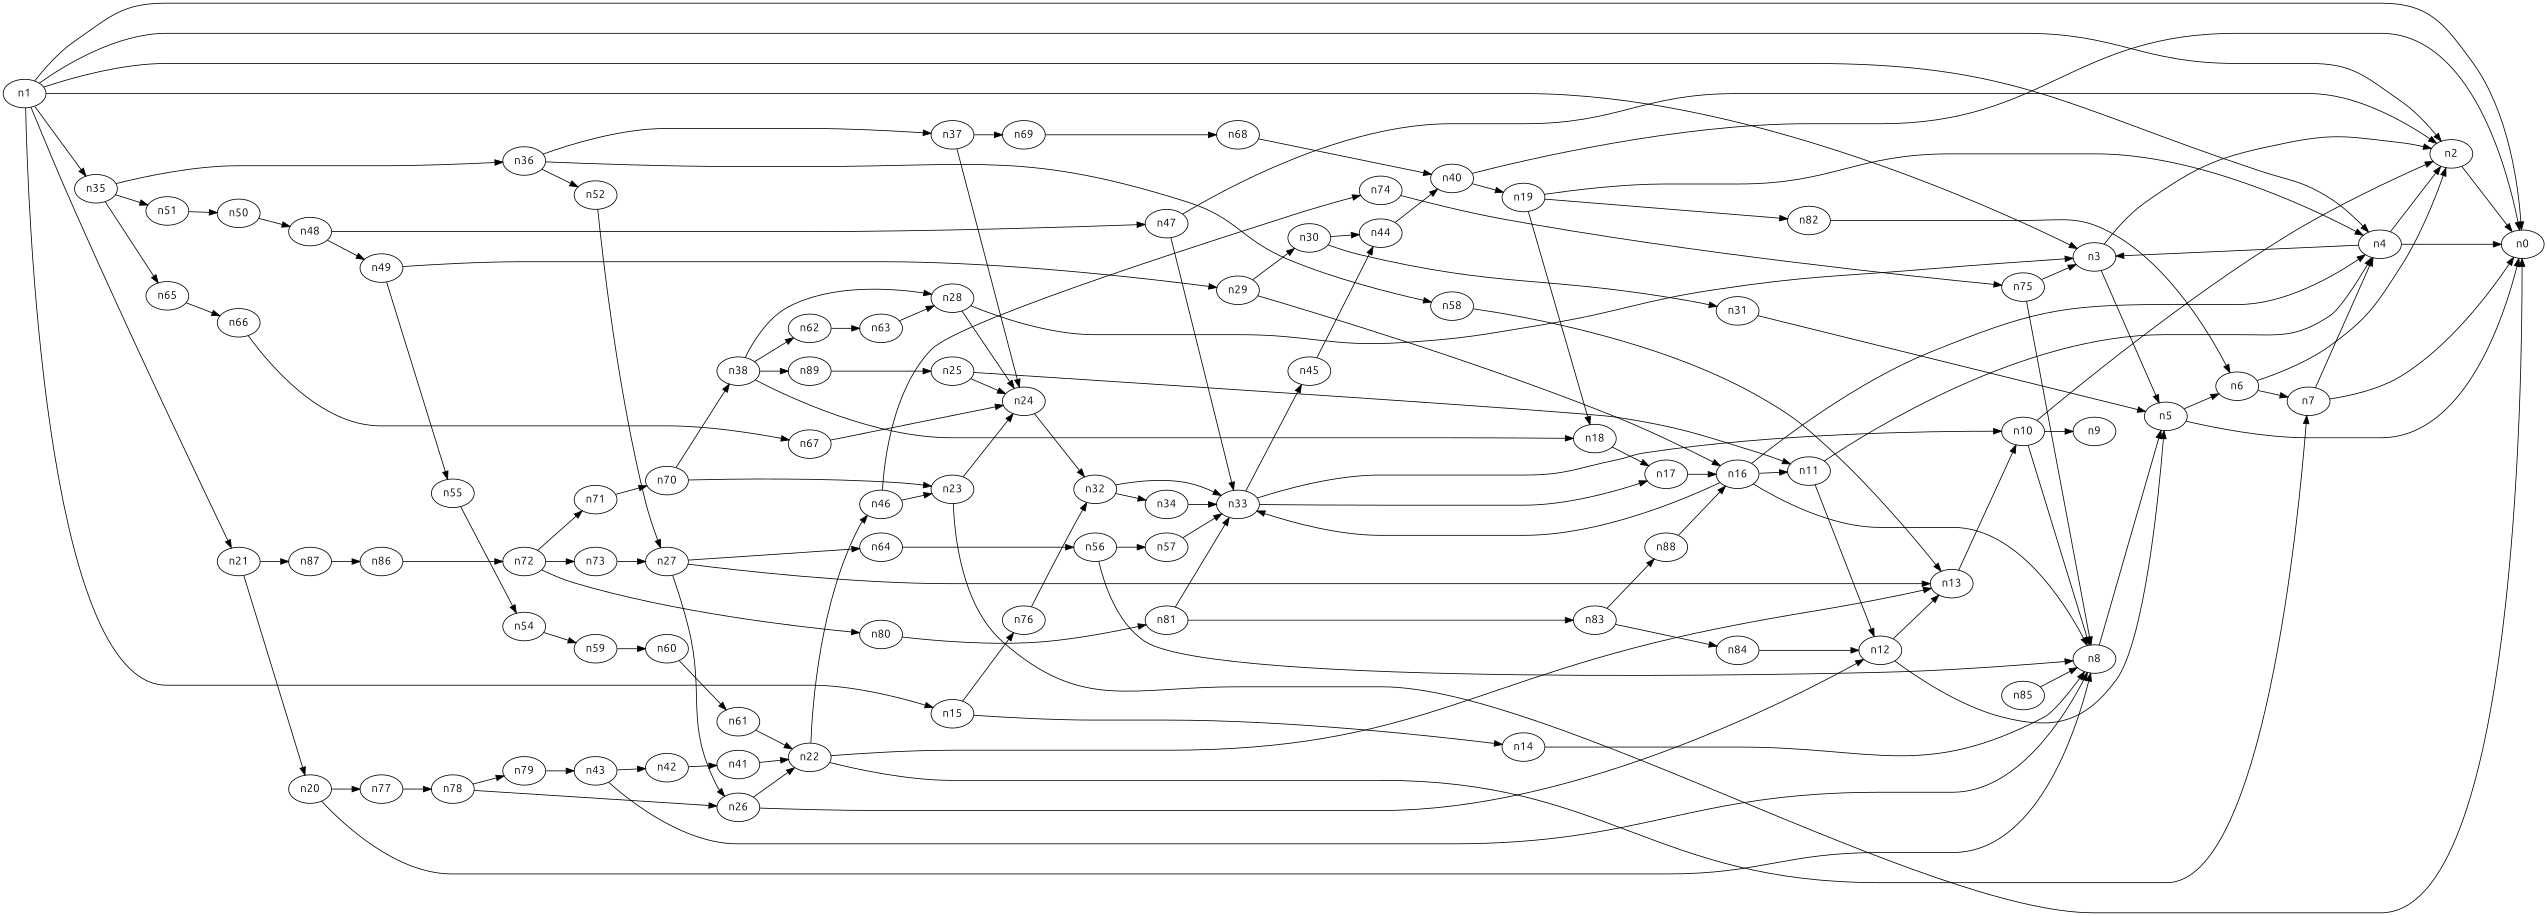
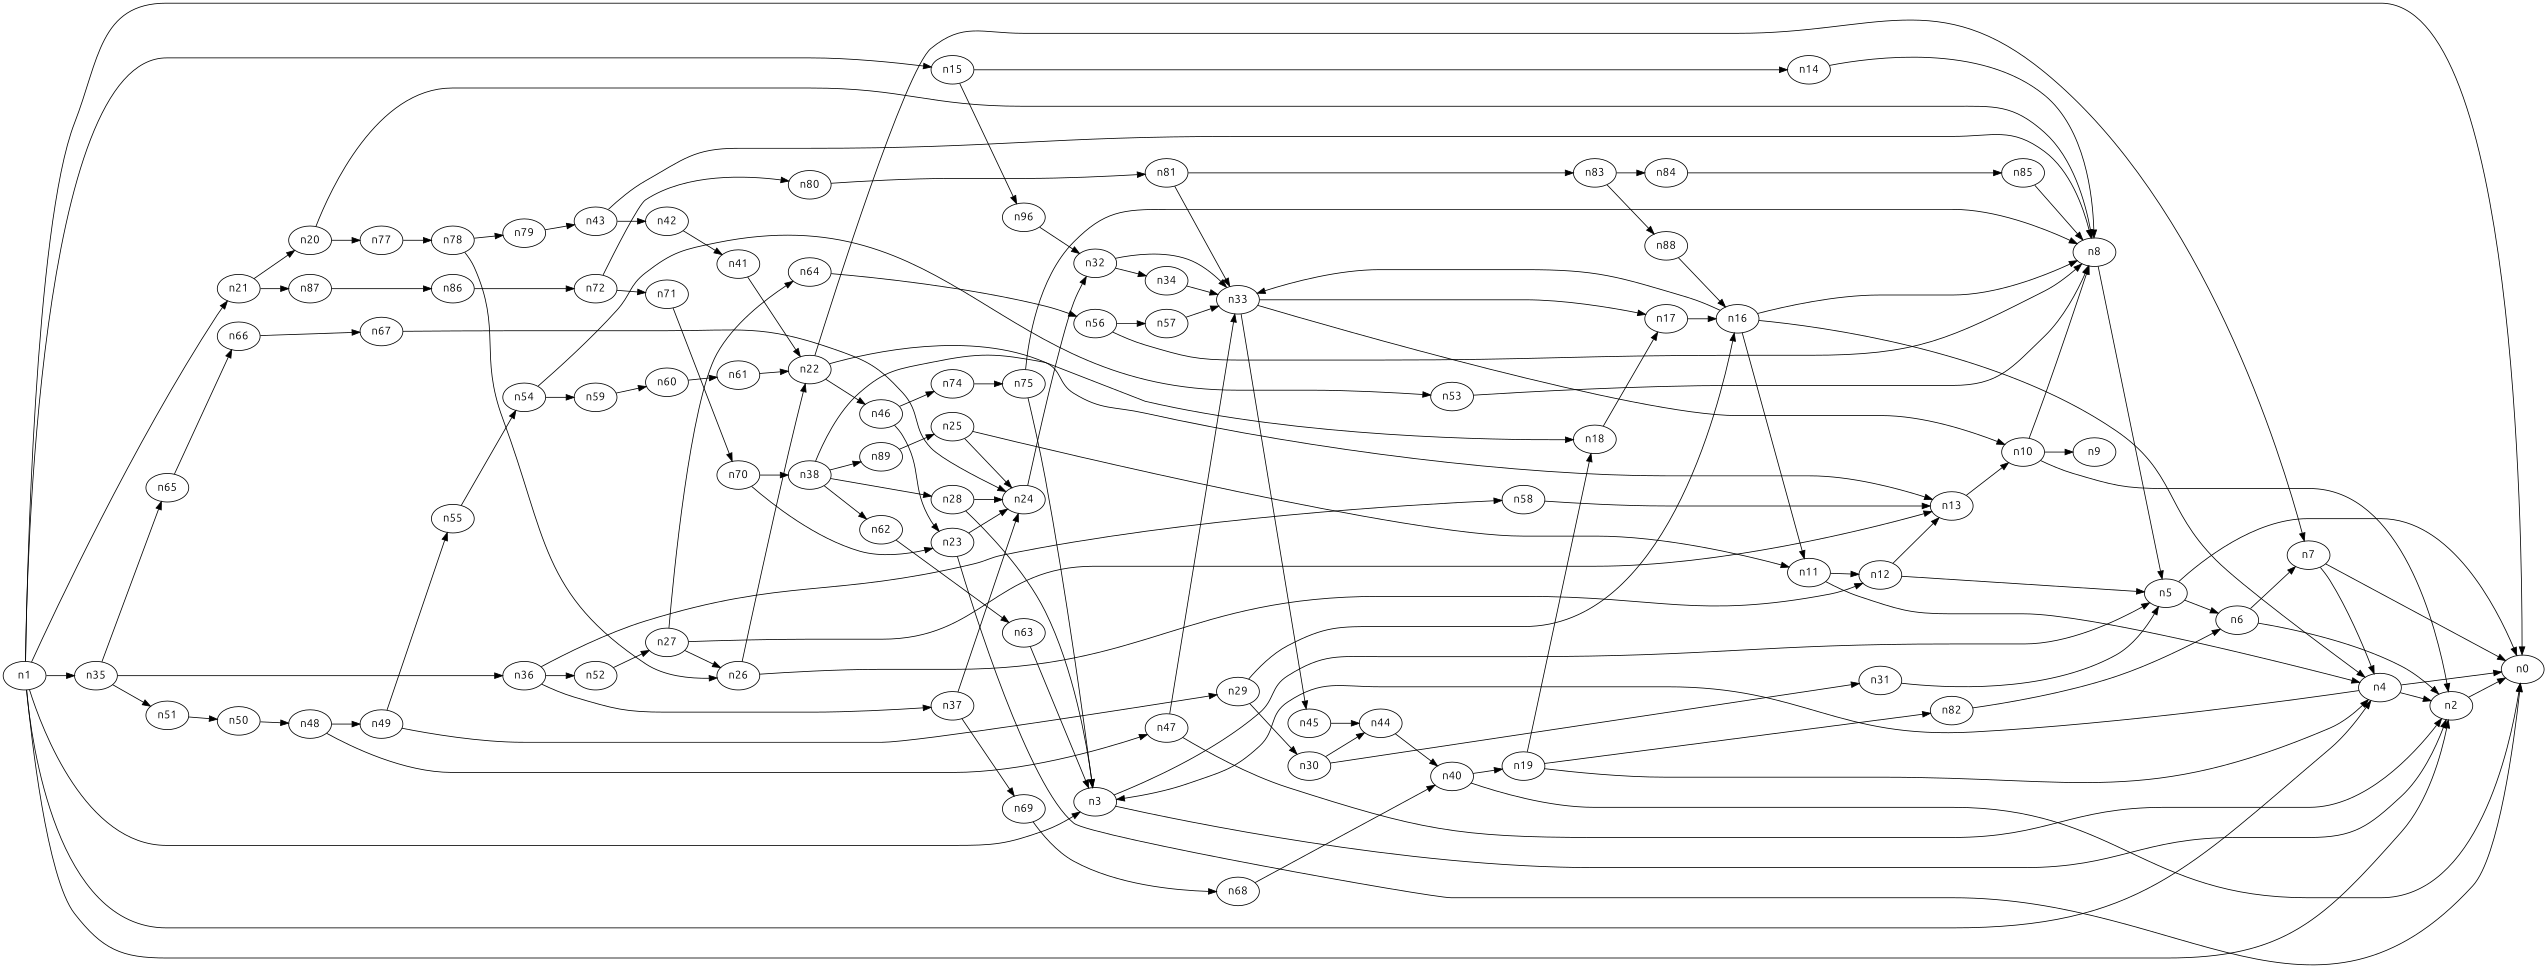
(913, 315) -> (1058, 714)
none -> (1452, 397)
(596, 561) -> none
(1024, 620) -> (1024, 217)
(1805, 650) -> (1841, 173)
